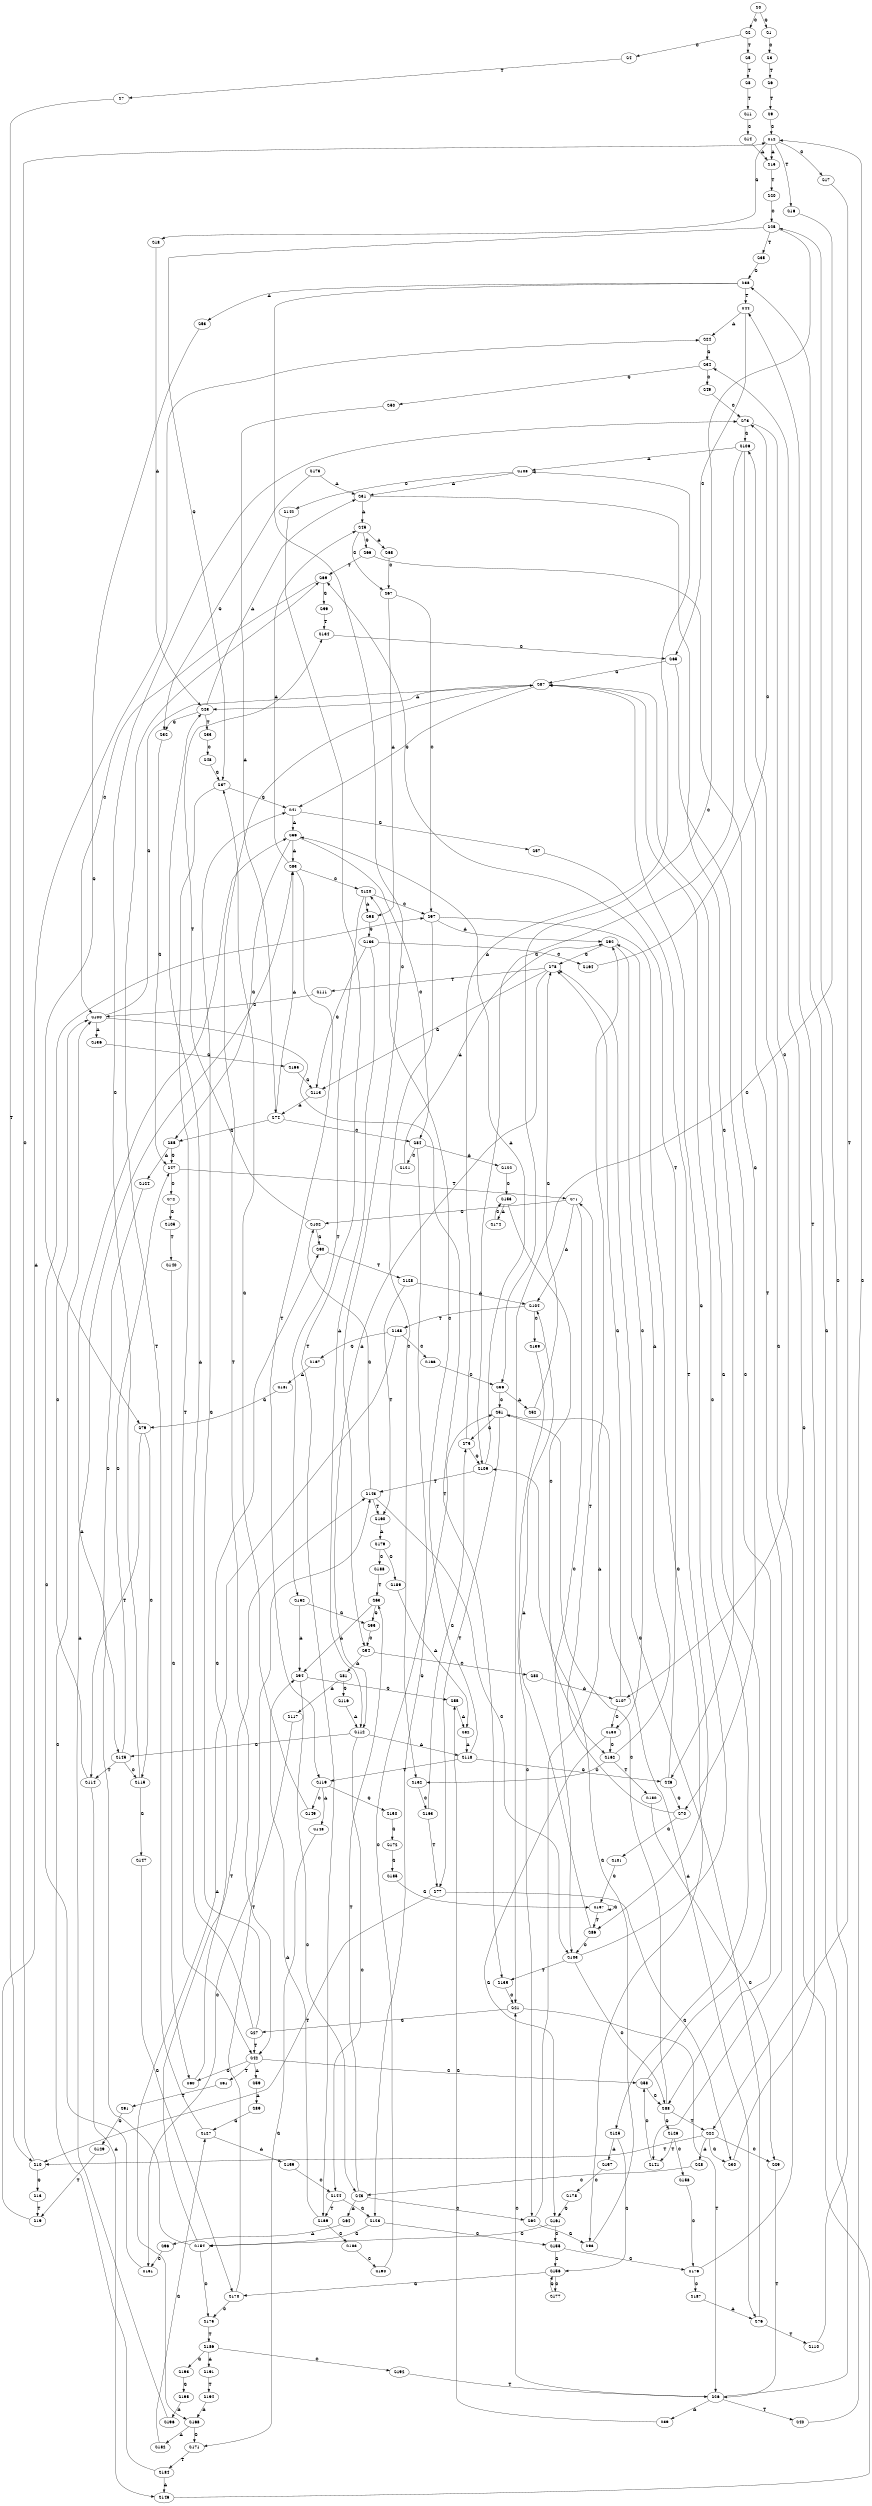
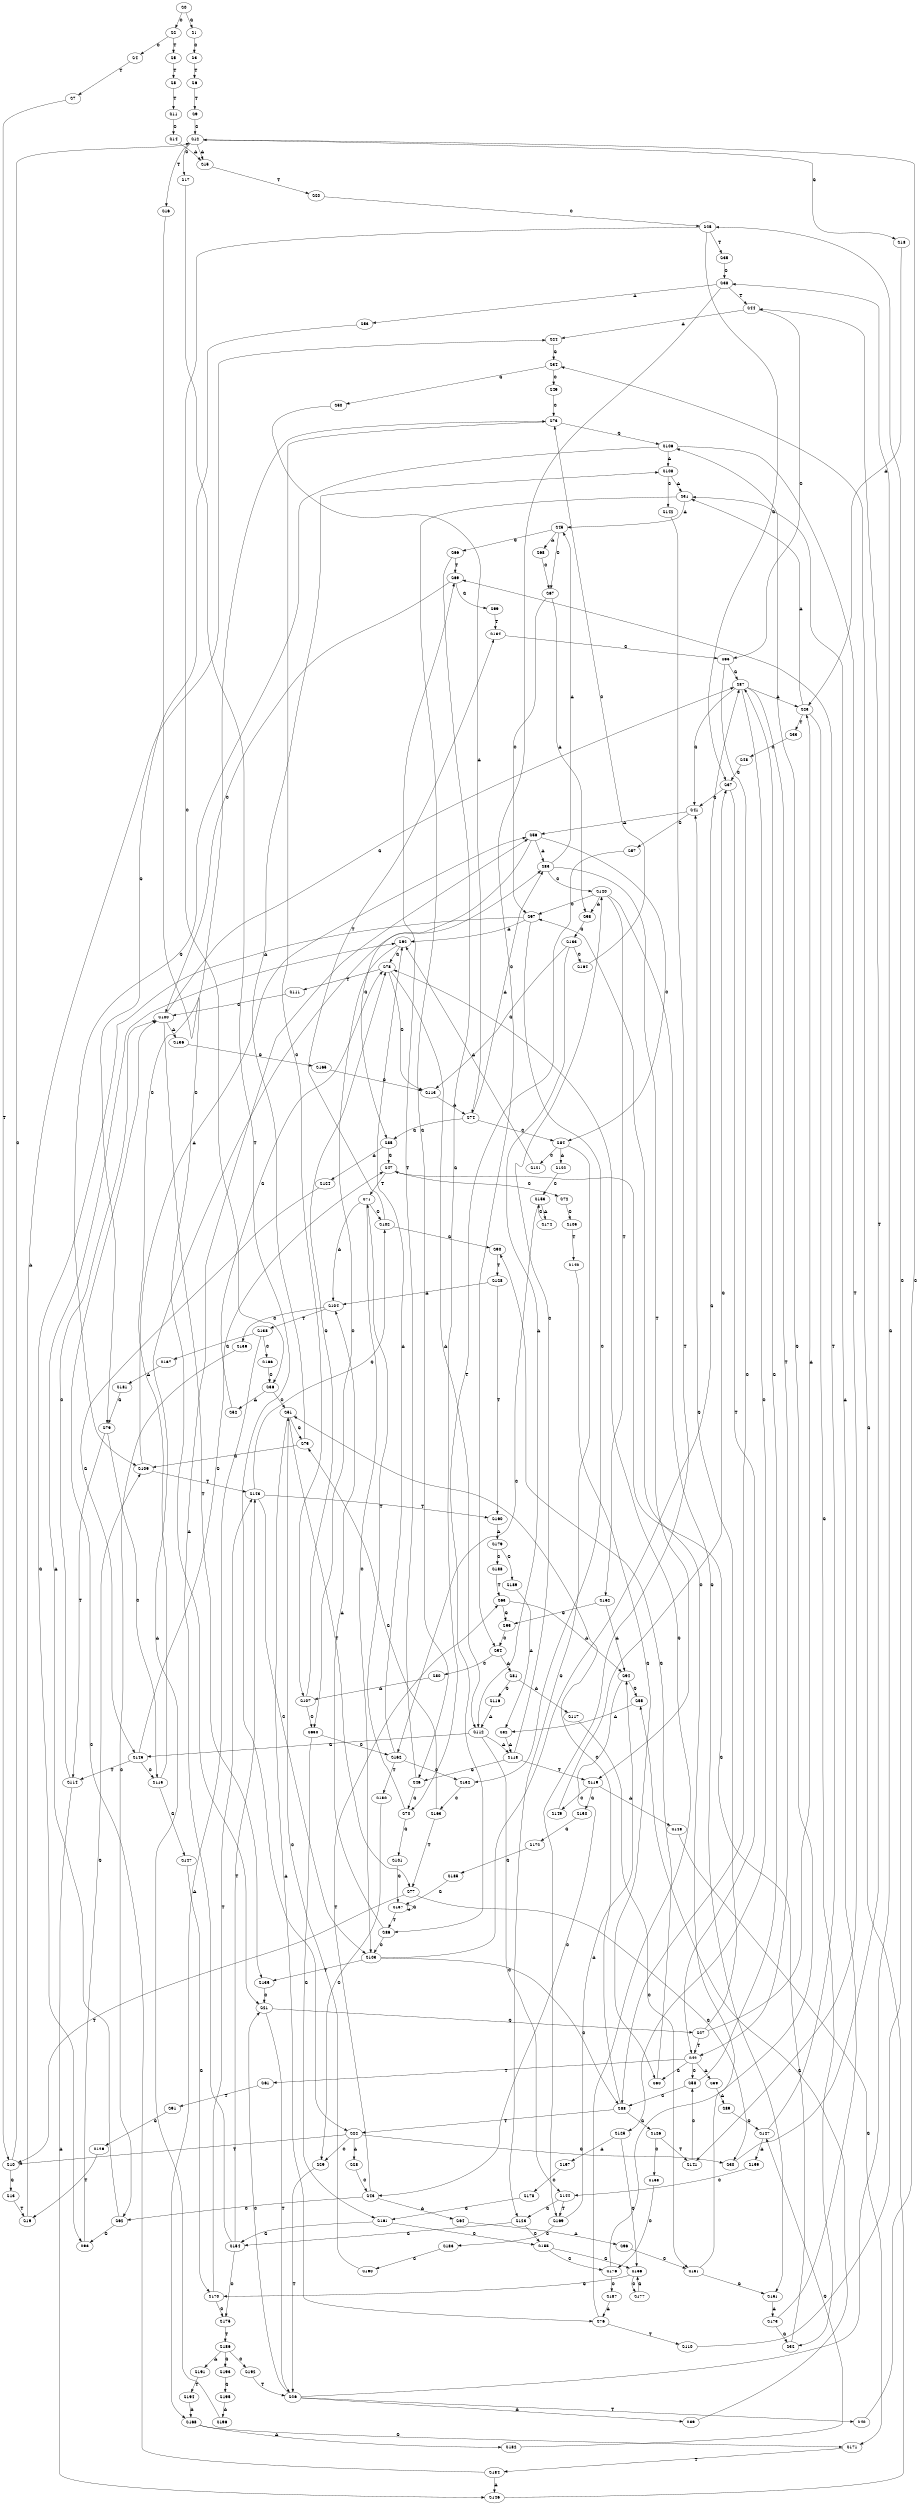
(611, 1732) -> (313, 1732)
none -> (773, 2297)
